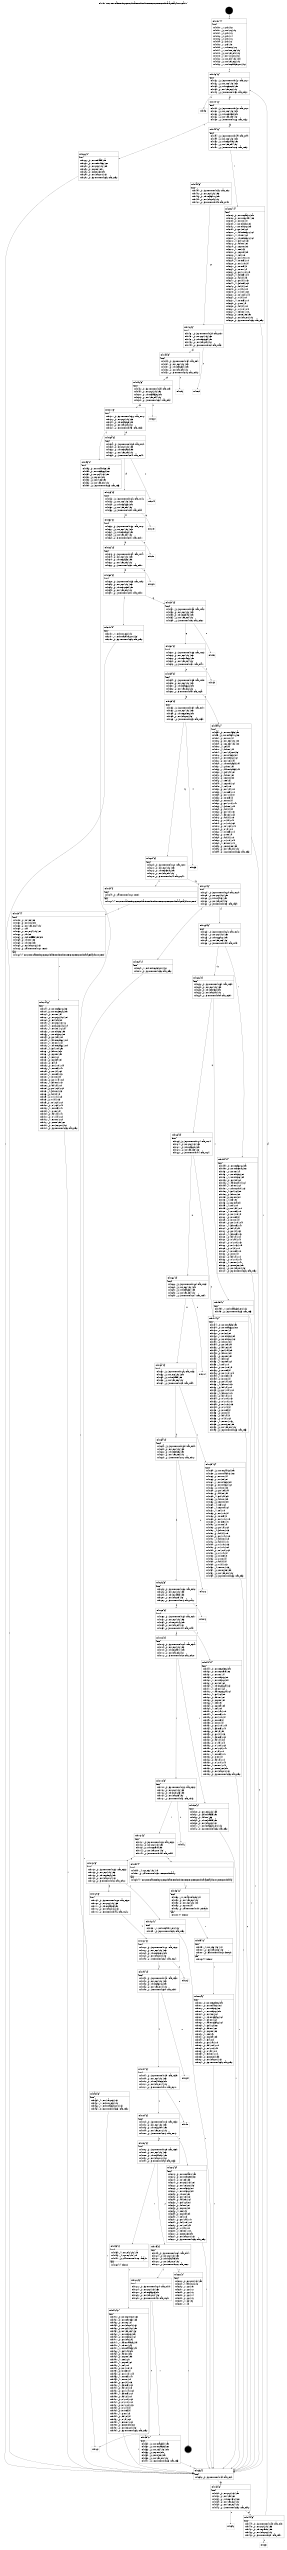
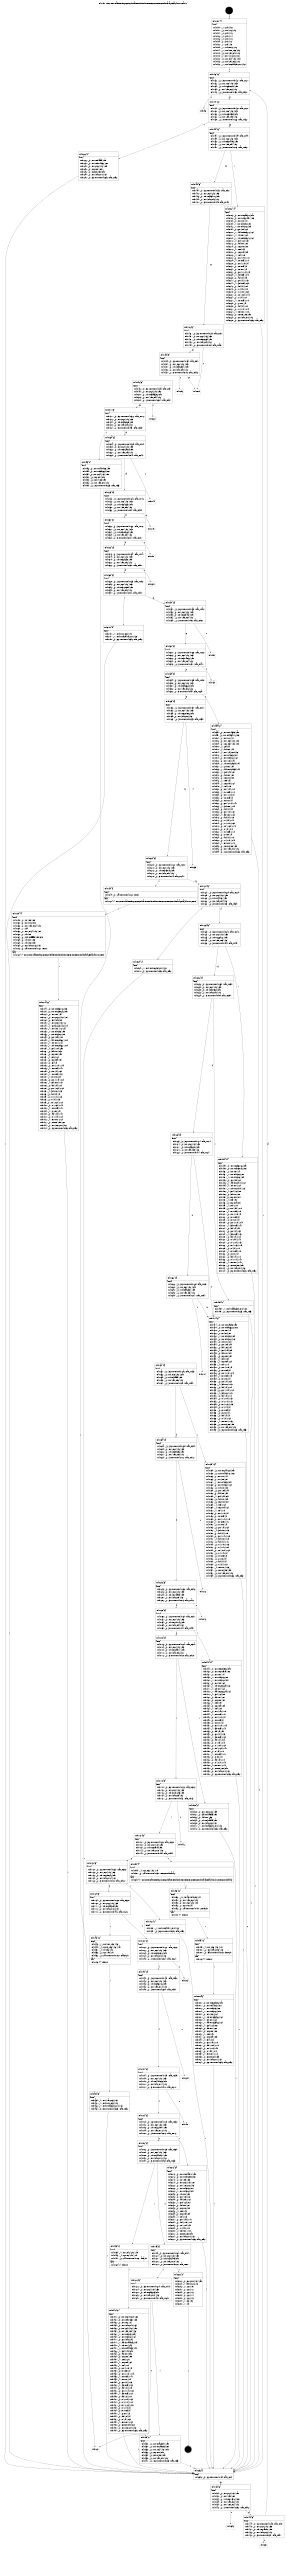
none -> (220, 166)
(166, 377) -> (191, 382)
(182, 1330) -> (203, 1307)
none -> (110, 1950)
